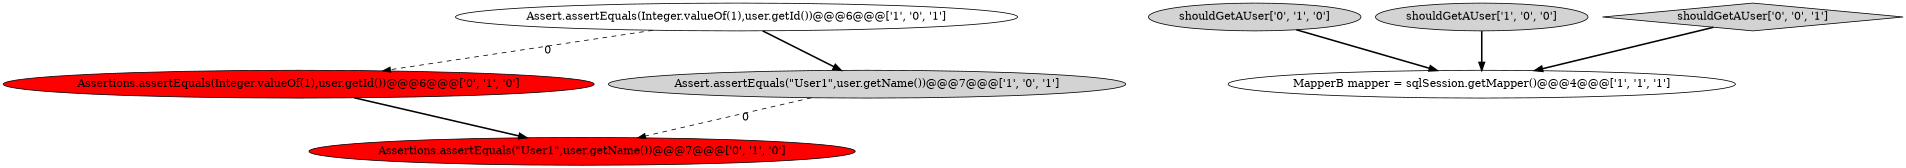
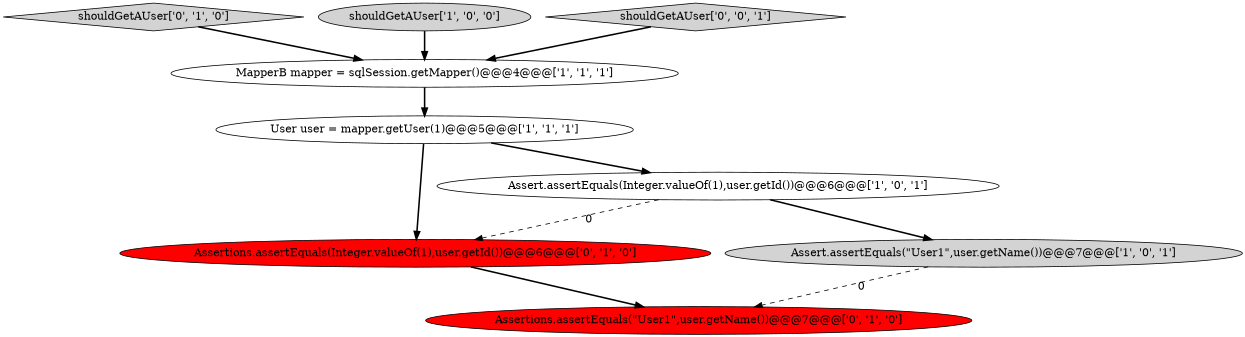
(1255, 17) -> (154, 17)
none -> (425, 130)
